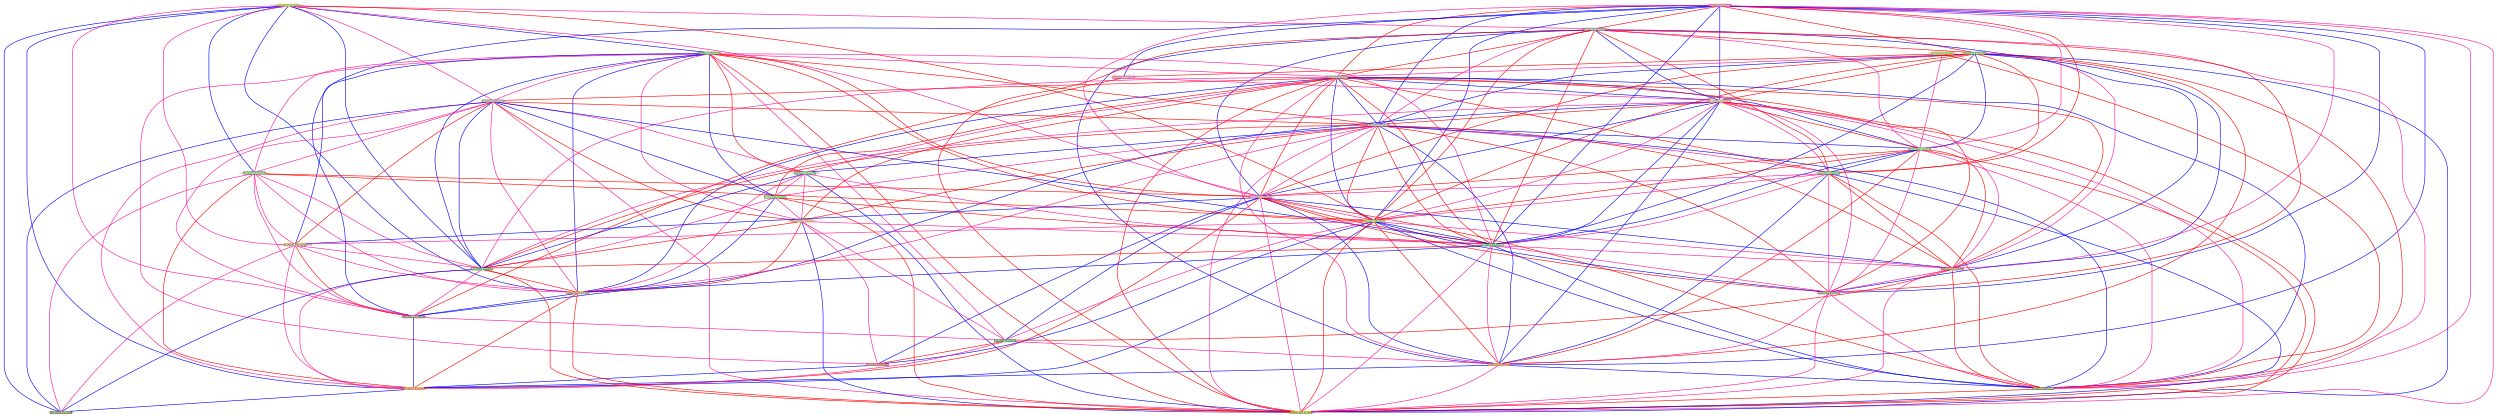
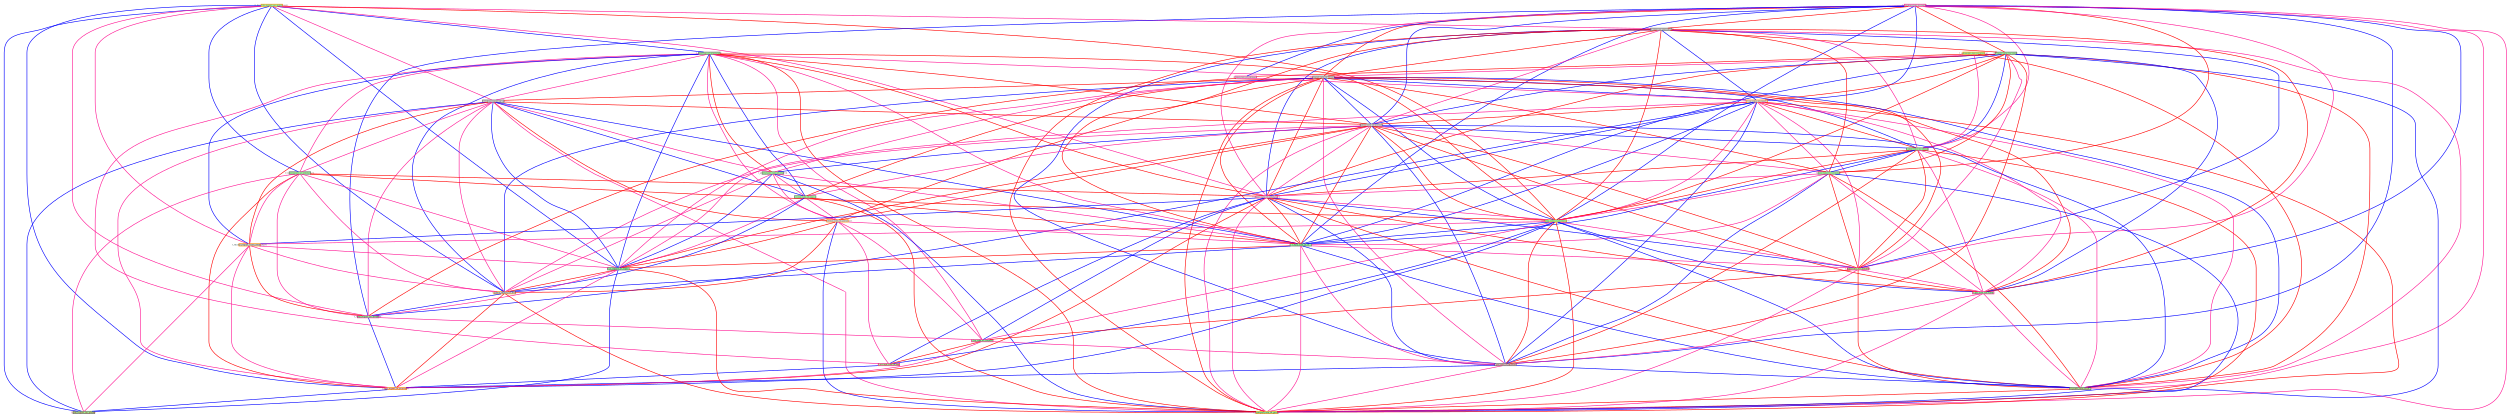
(1661, 269) -> none
(1005, 341) -> (982, 341)
(1499, 365) -> (1506, 365)
